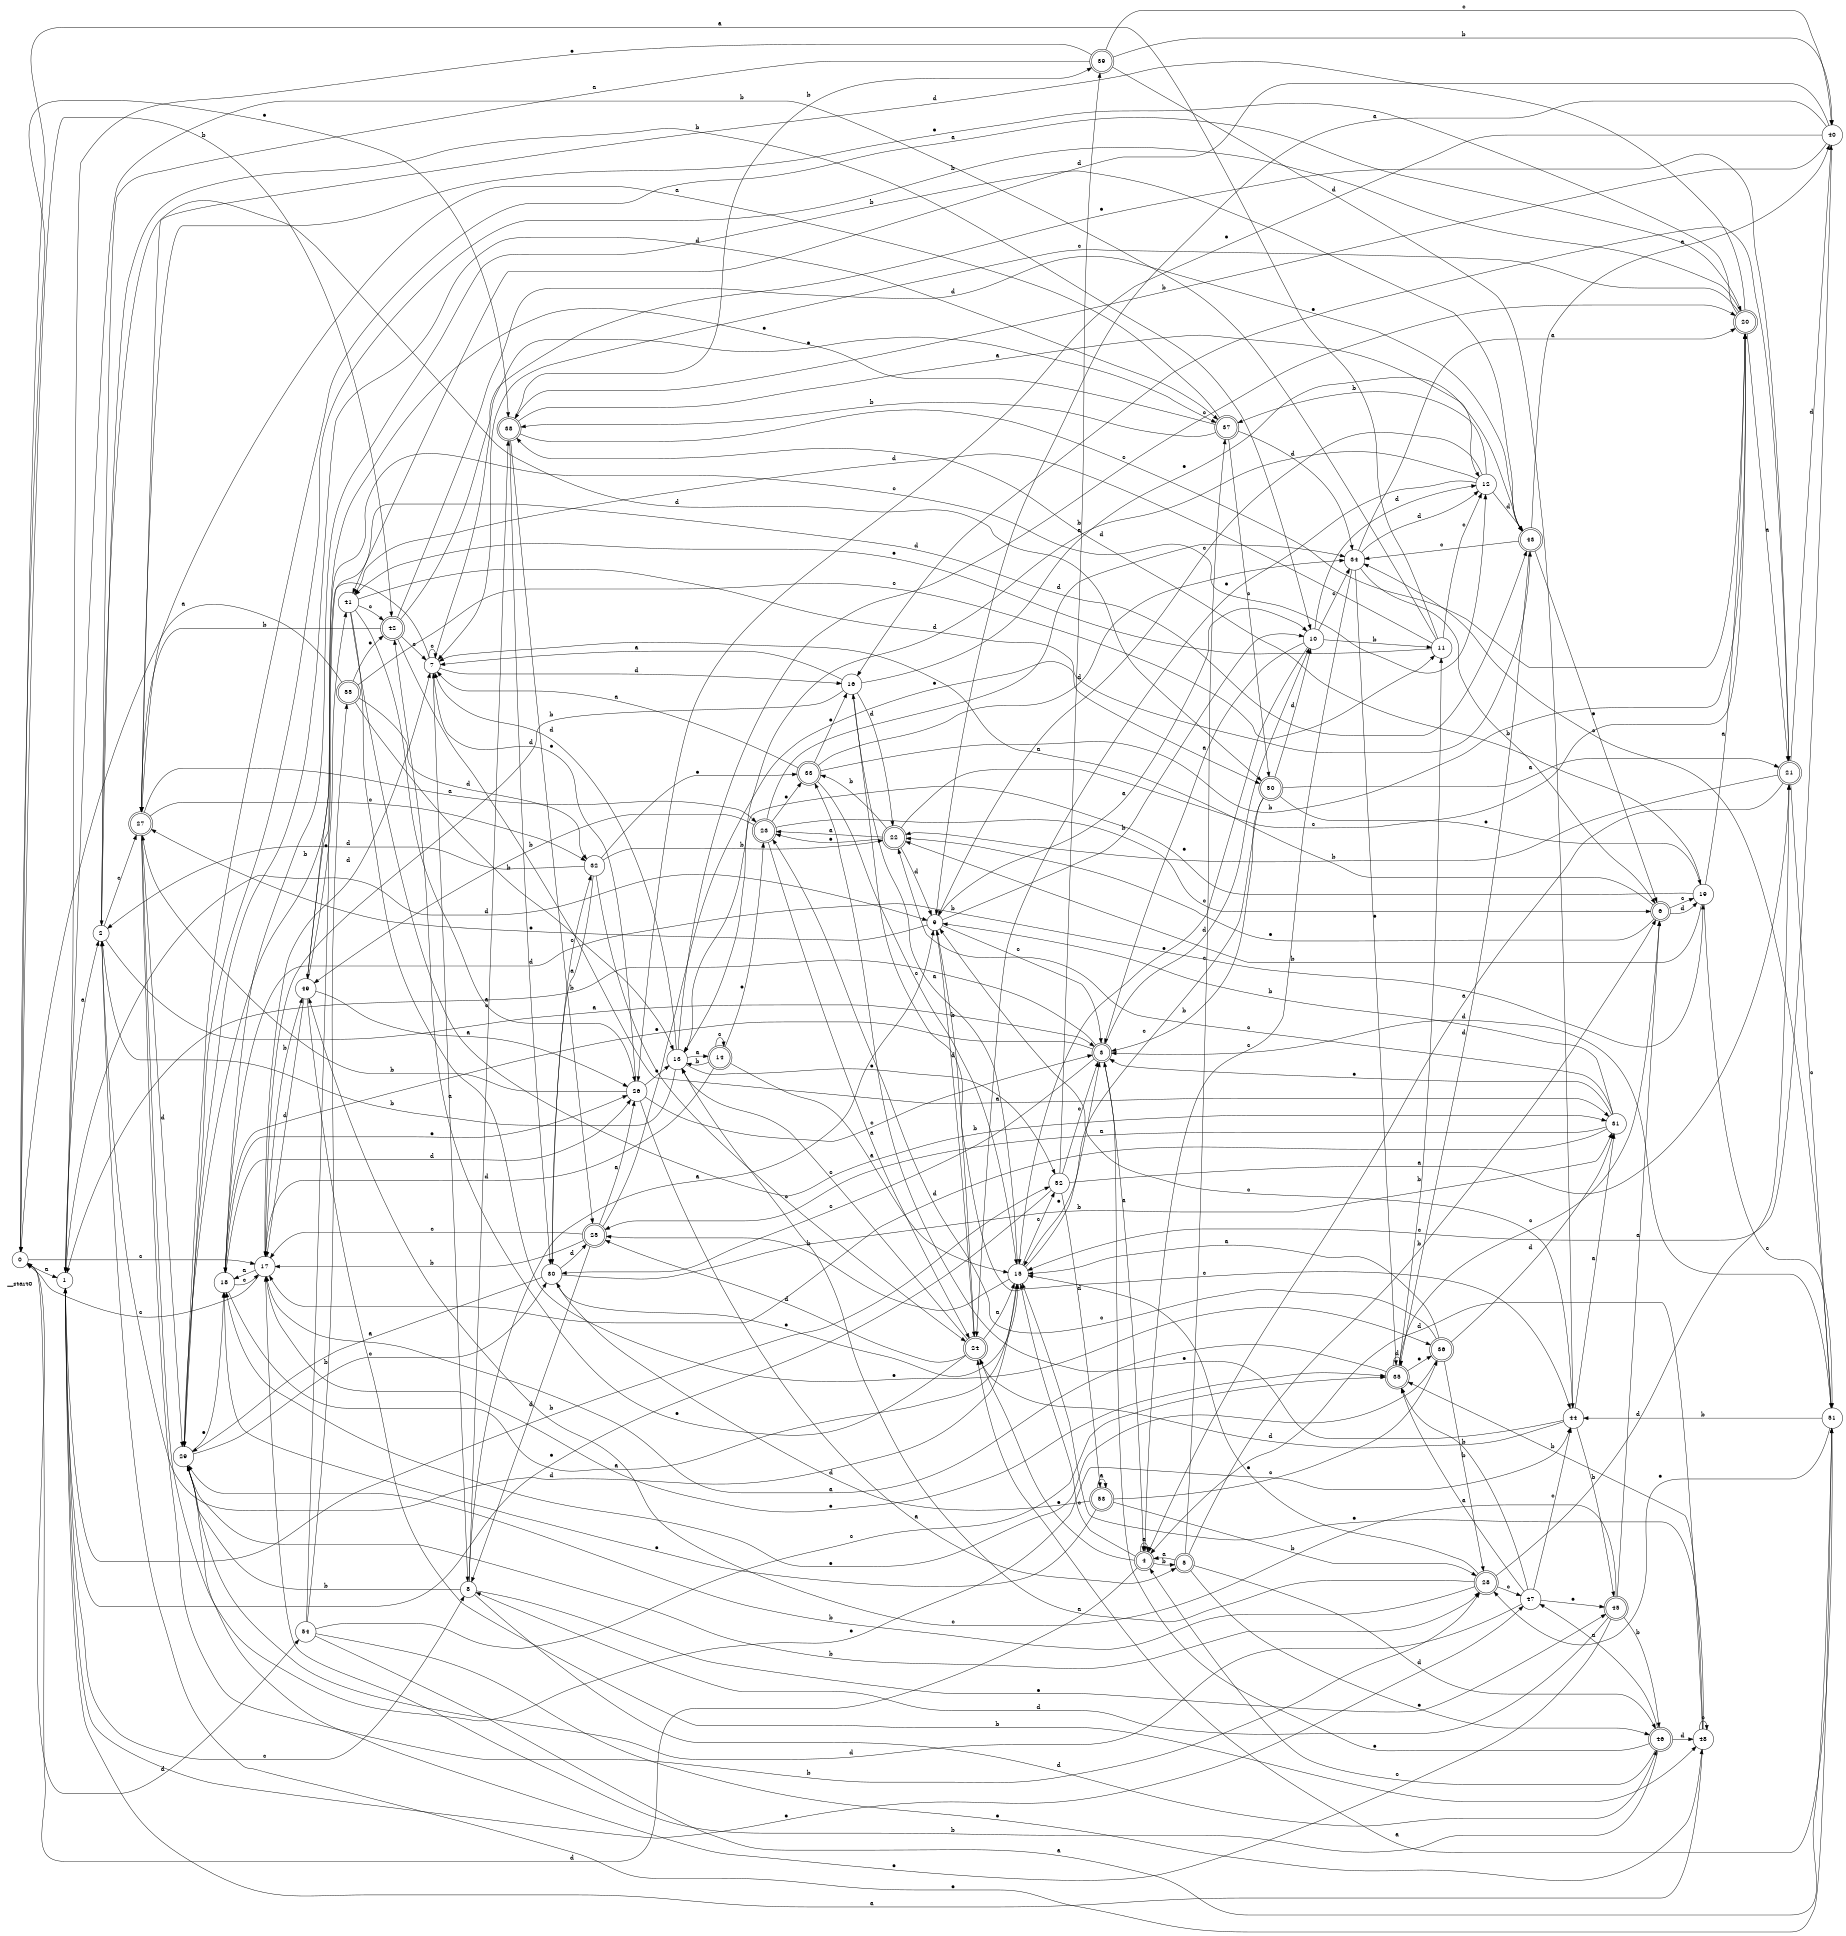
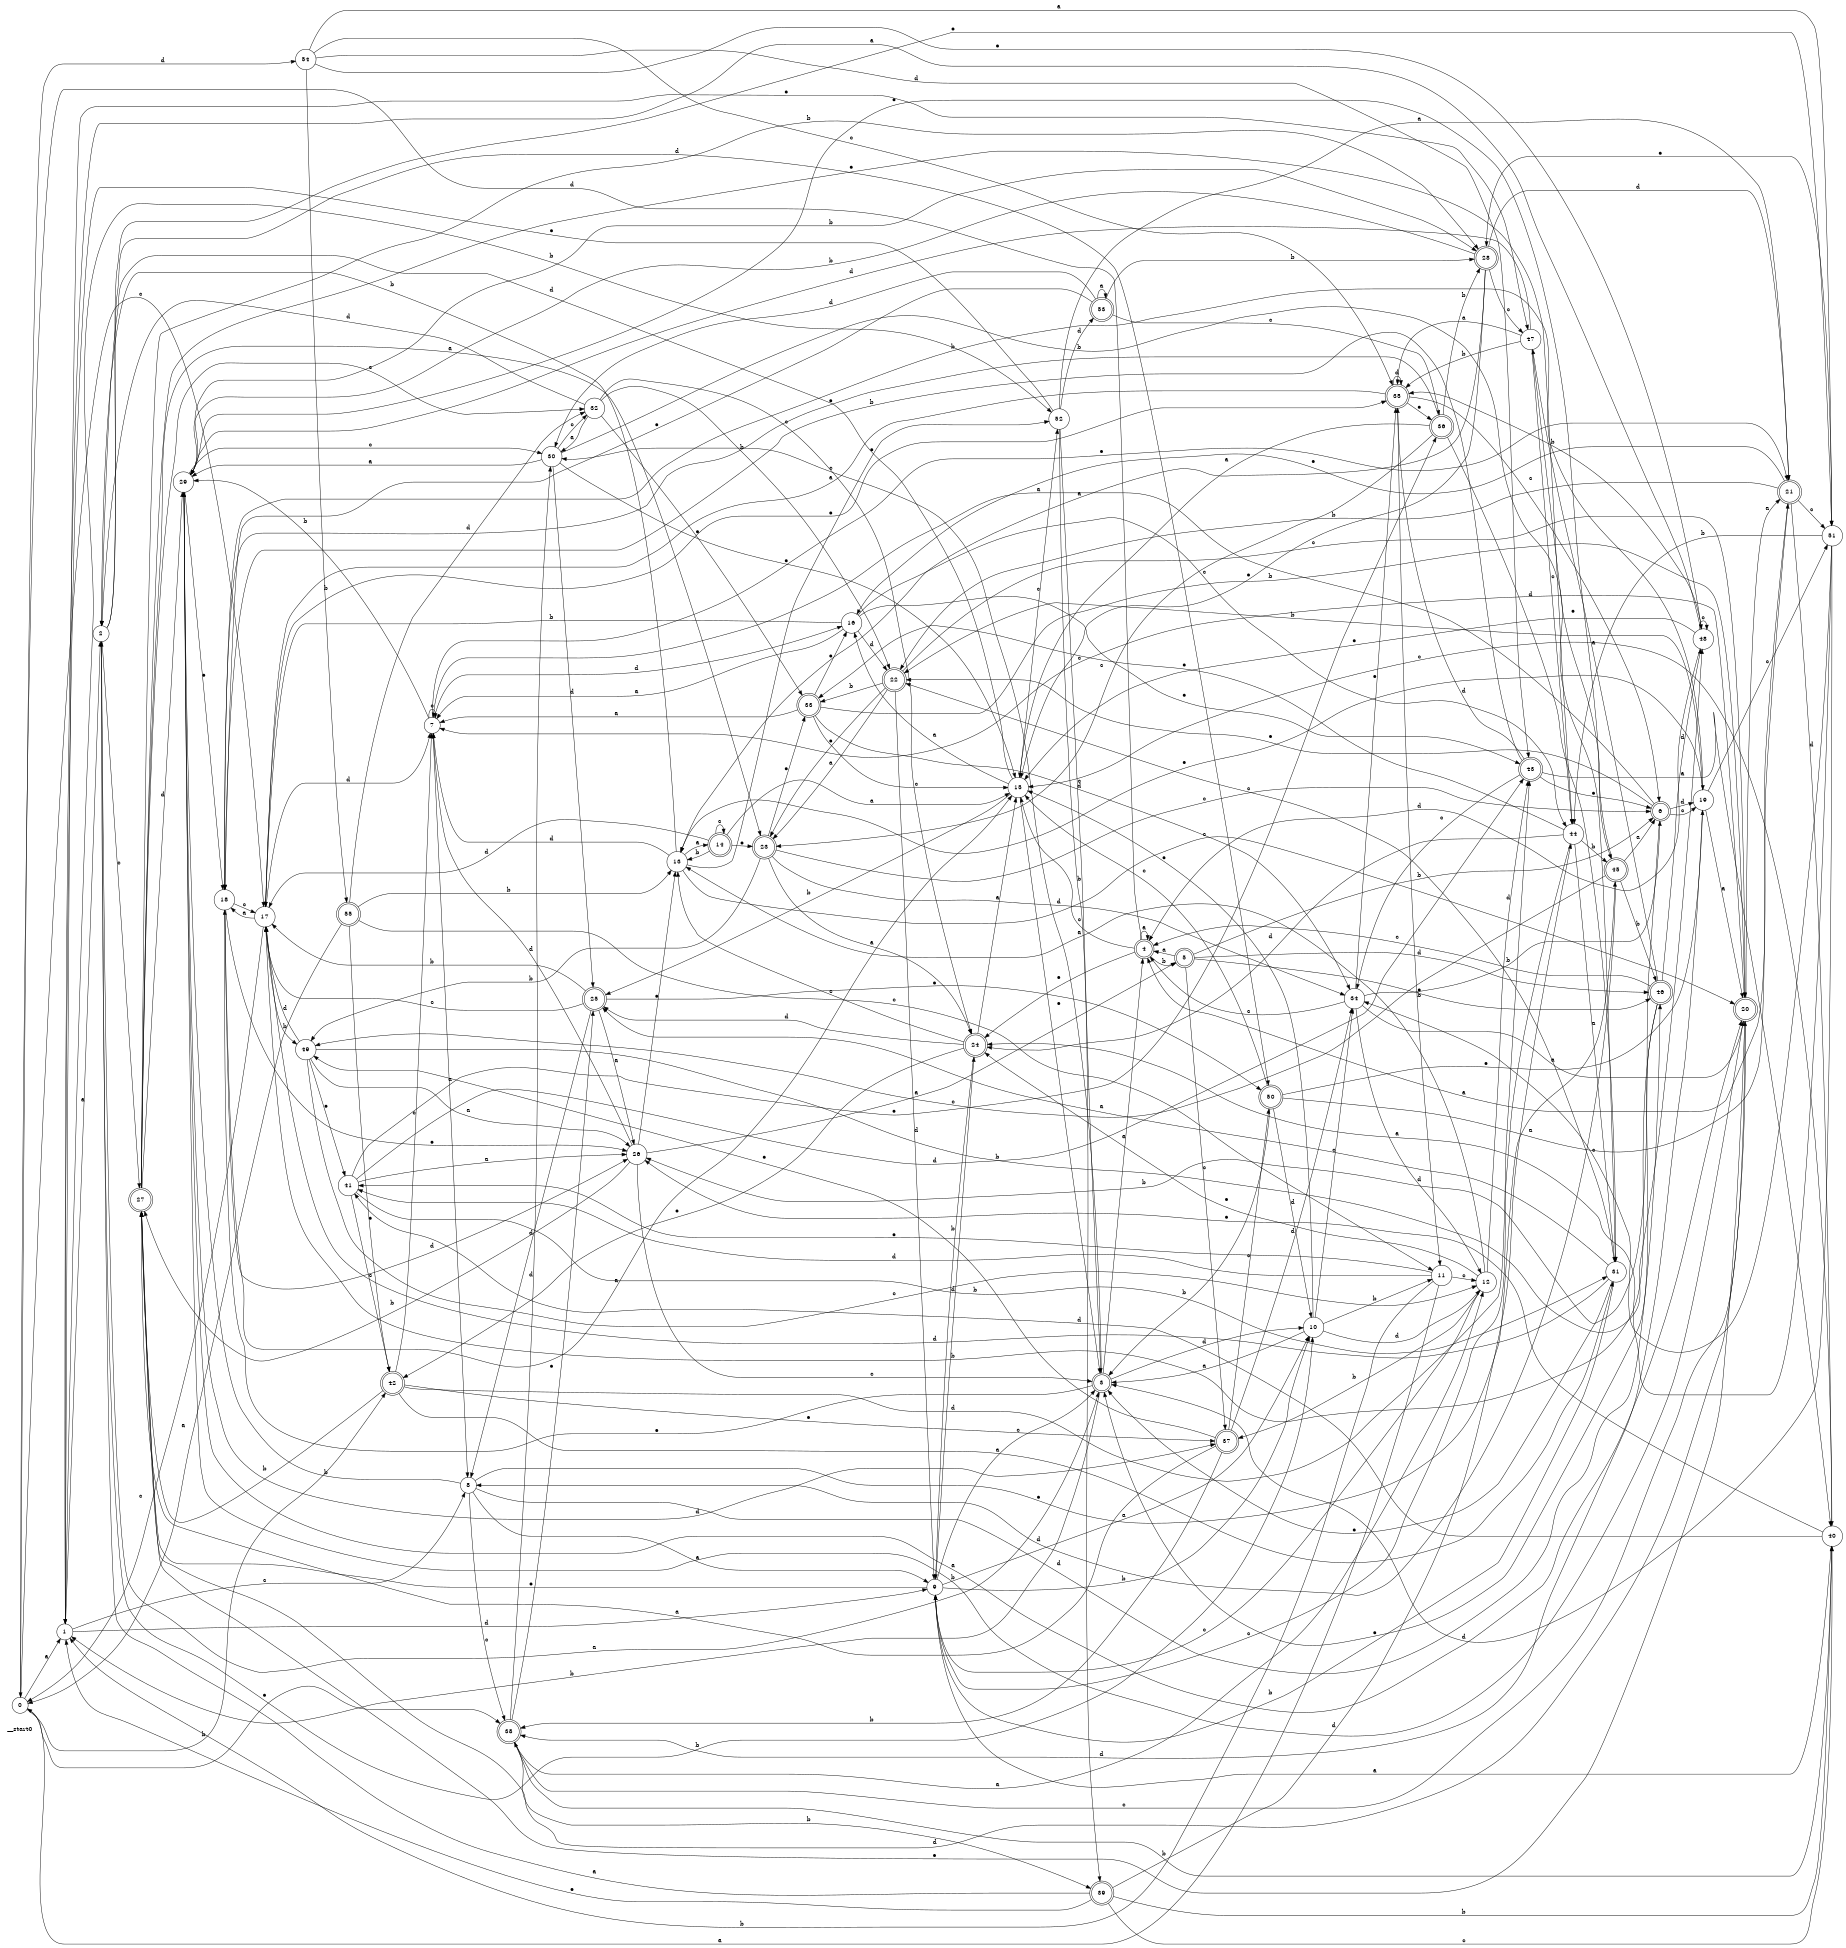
none -> (1405, 1184)
